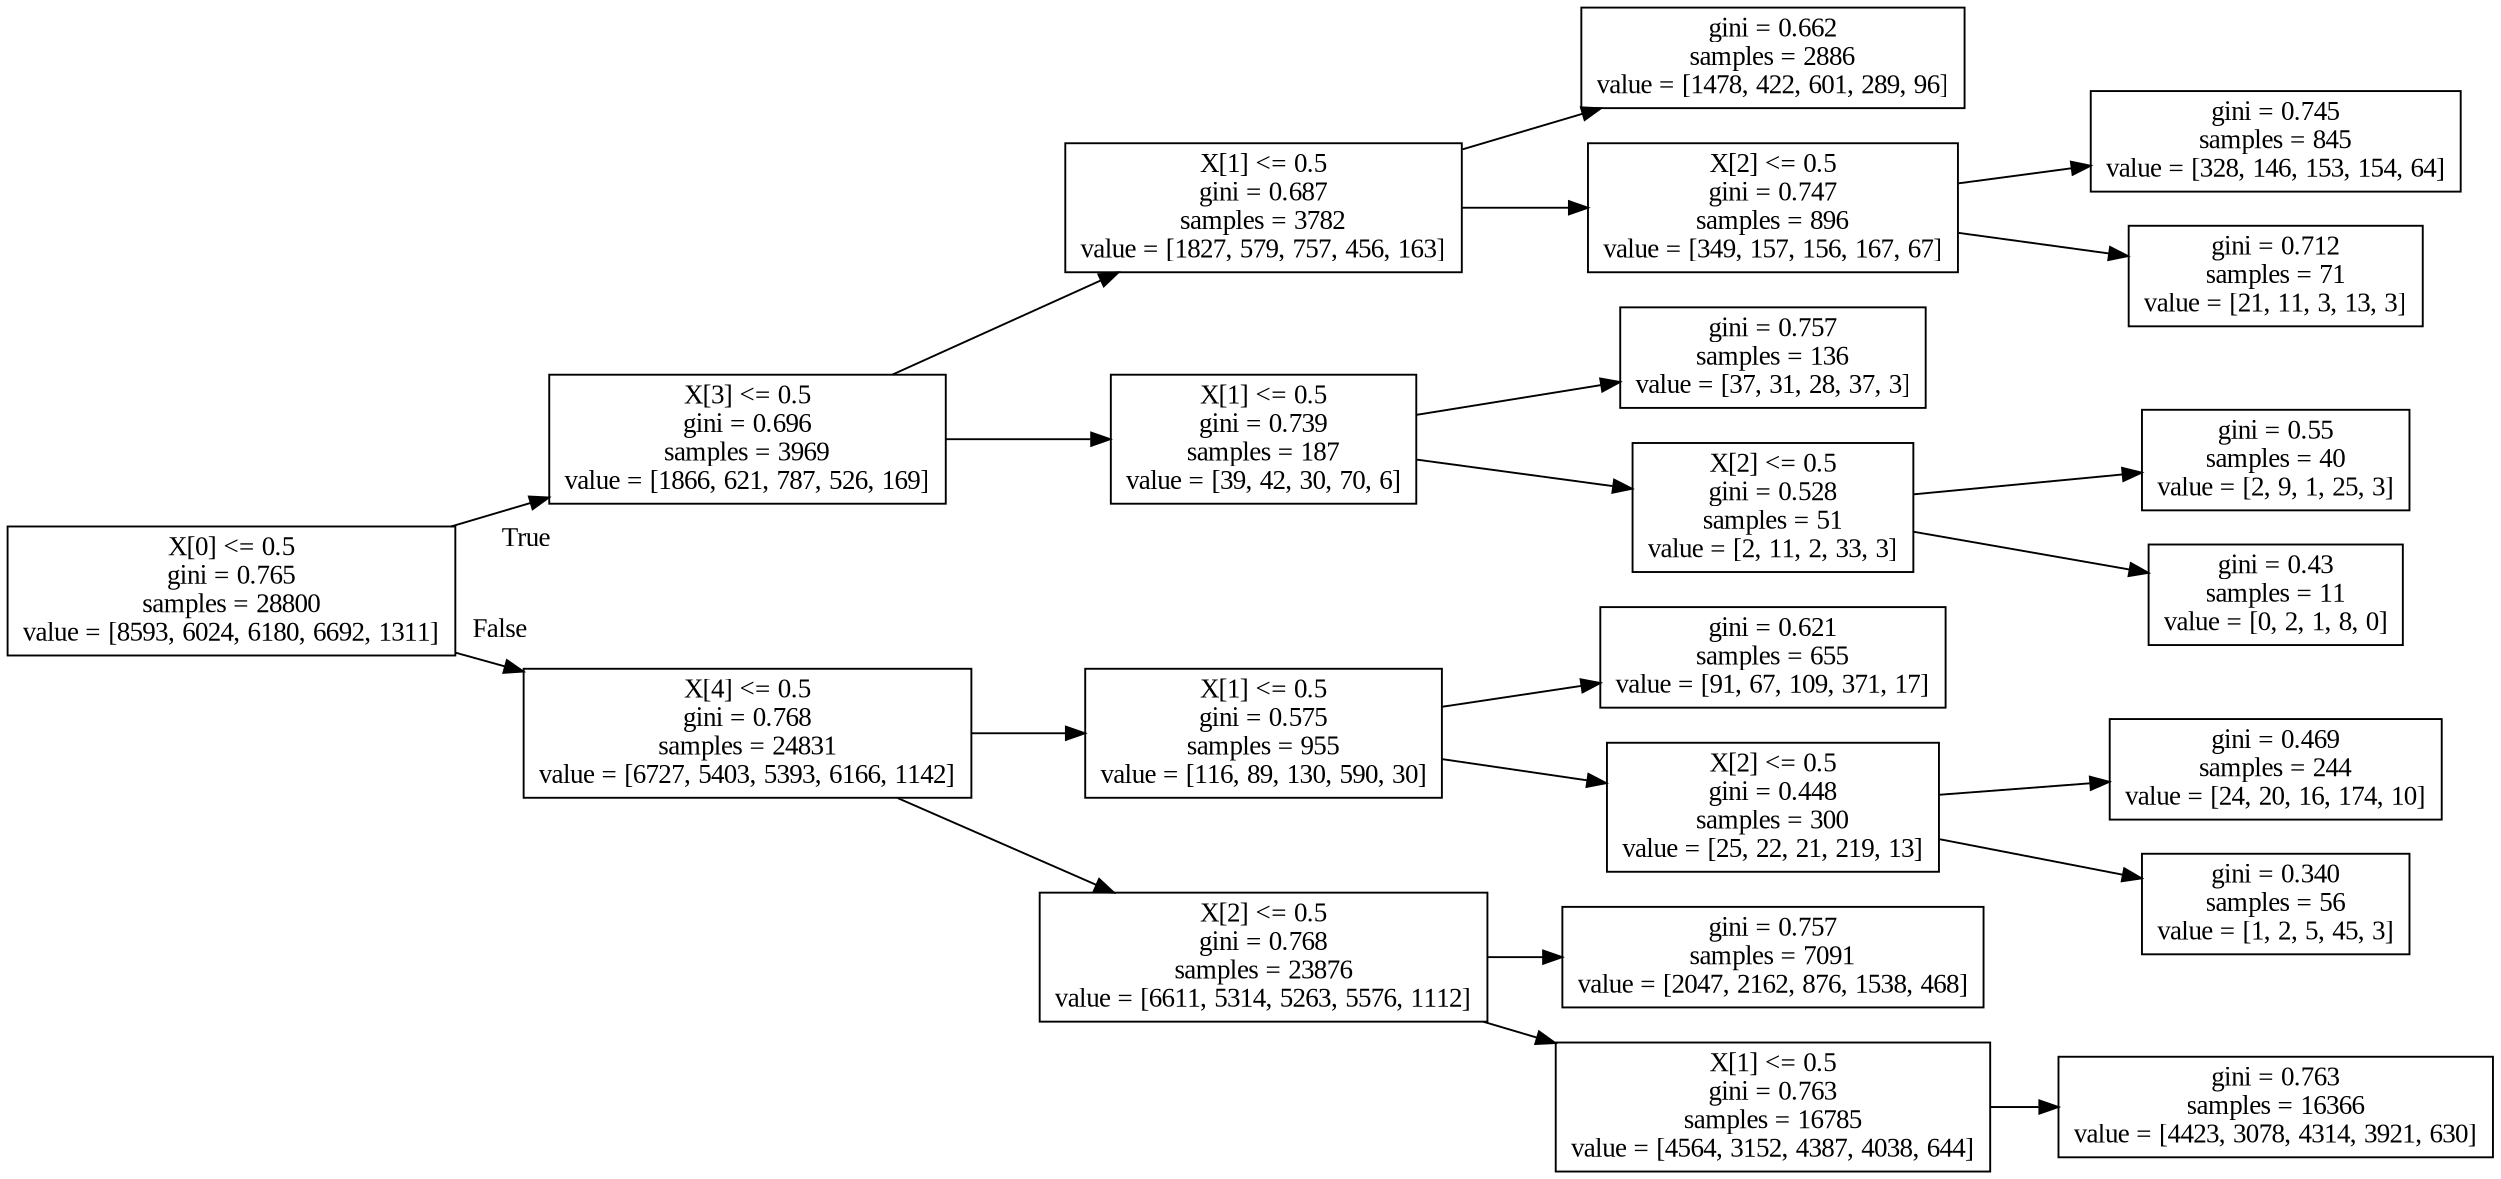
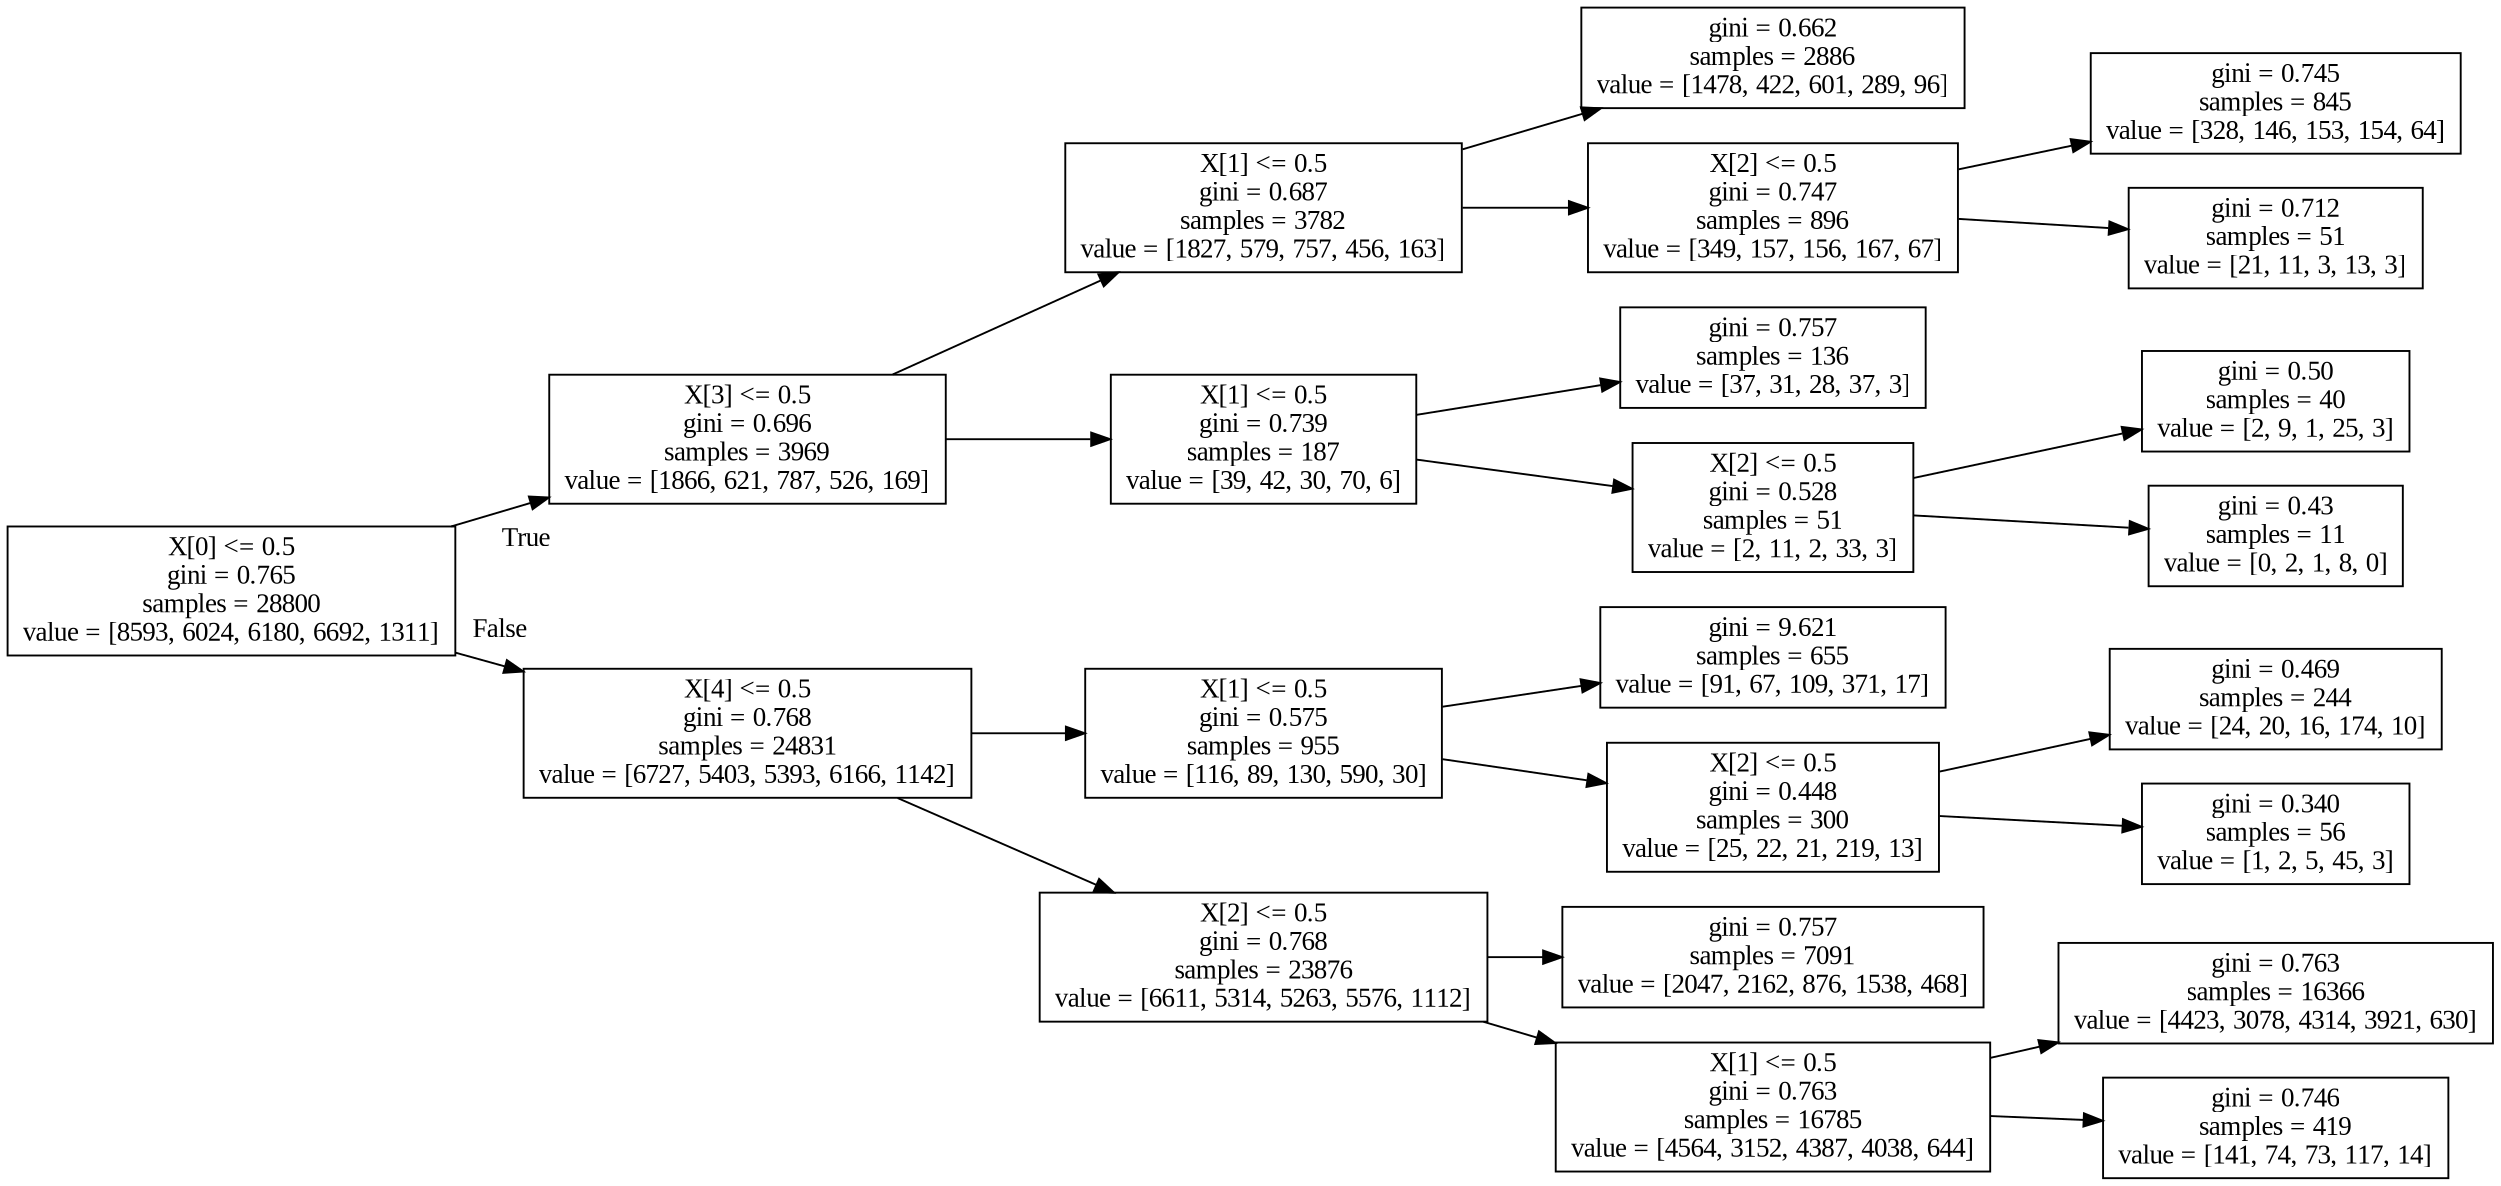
(2276, 276) -> (2276, 238)
(2276, 460) -> (2276, 401)
(1773, 657) -> (1773, 657)
none -> (2276, 1128)
